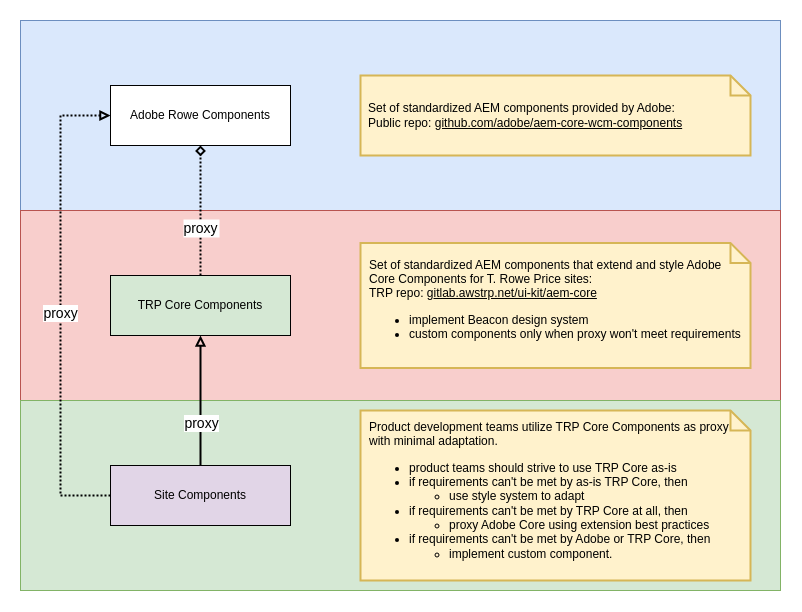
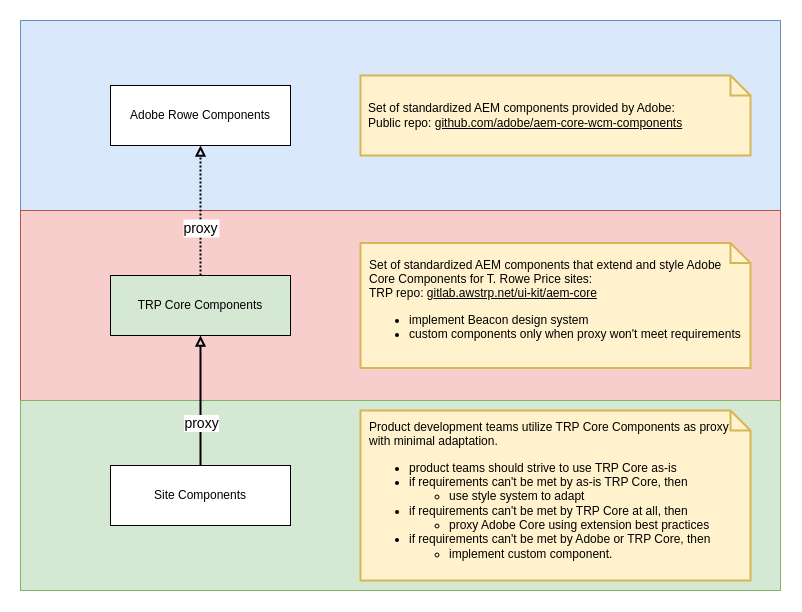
(201, 157) -> (201, 157)
(61, 312) -> none
(201, 496) -> (201, 496)
